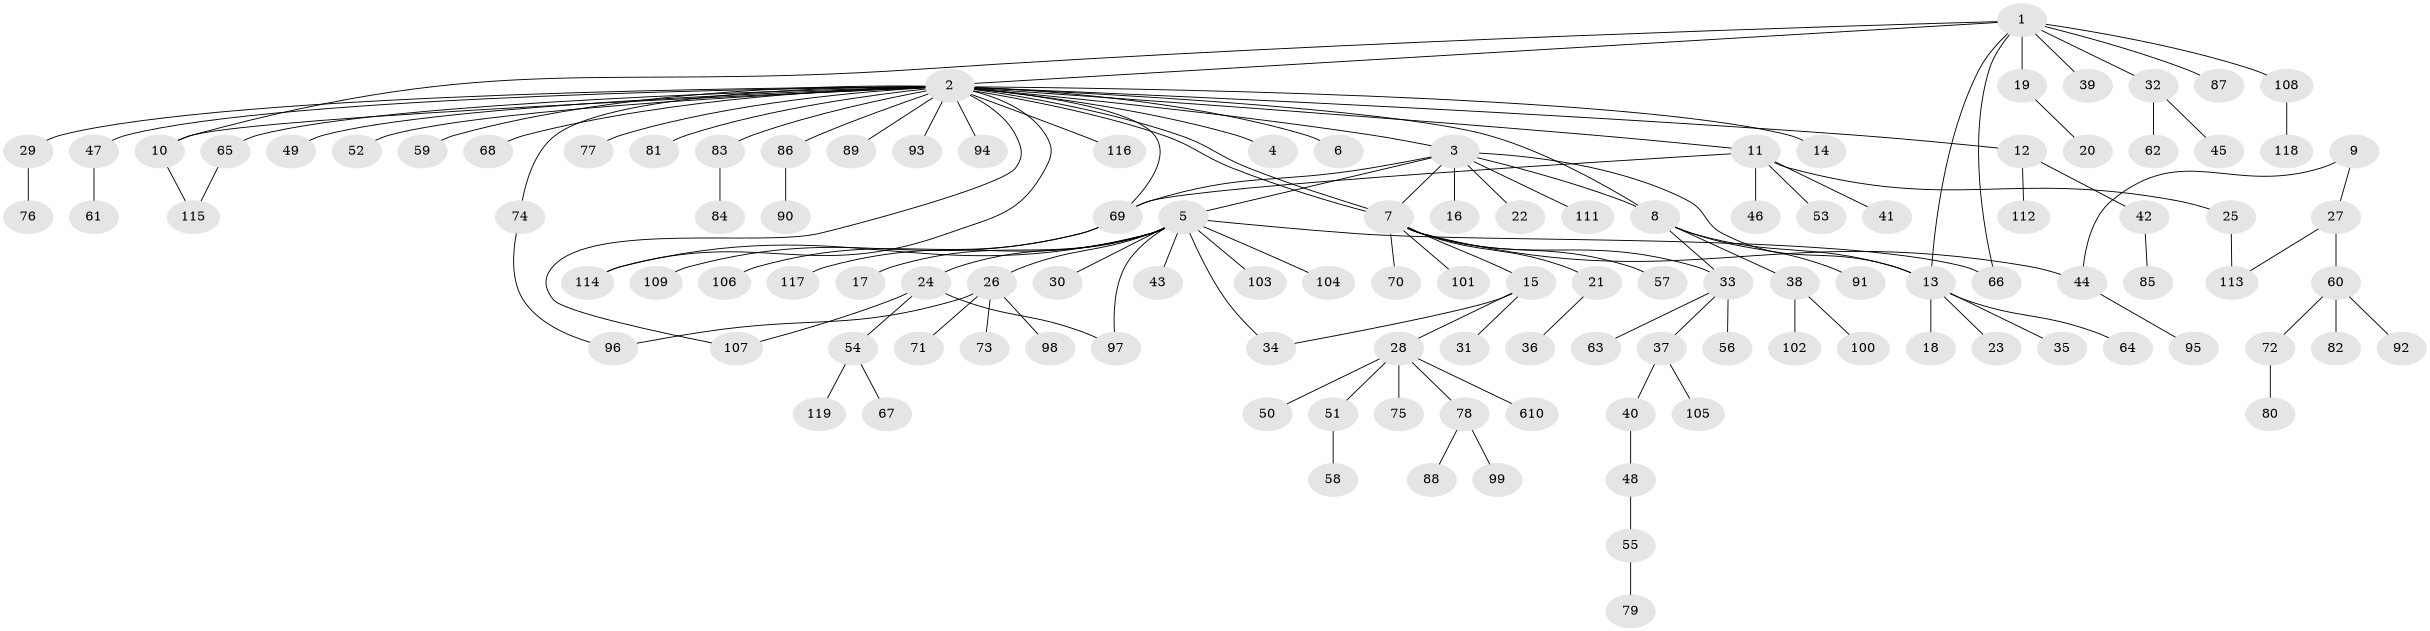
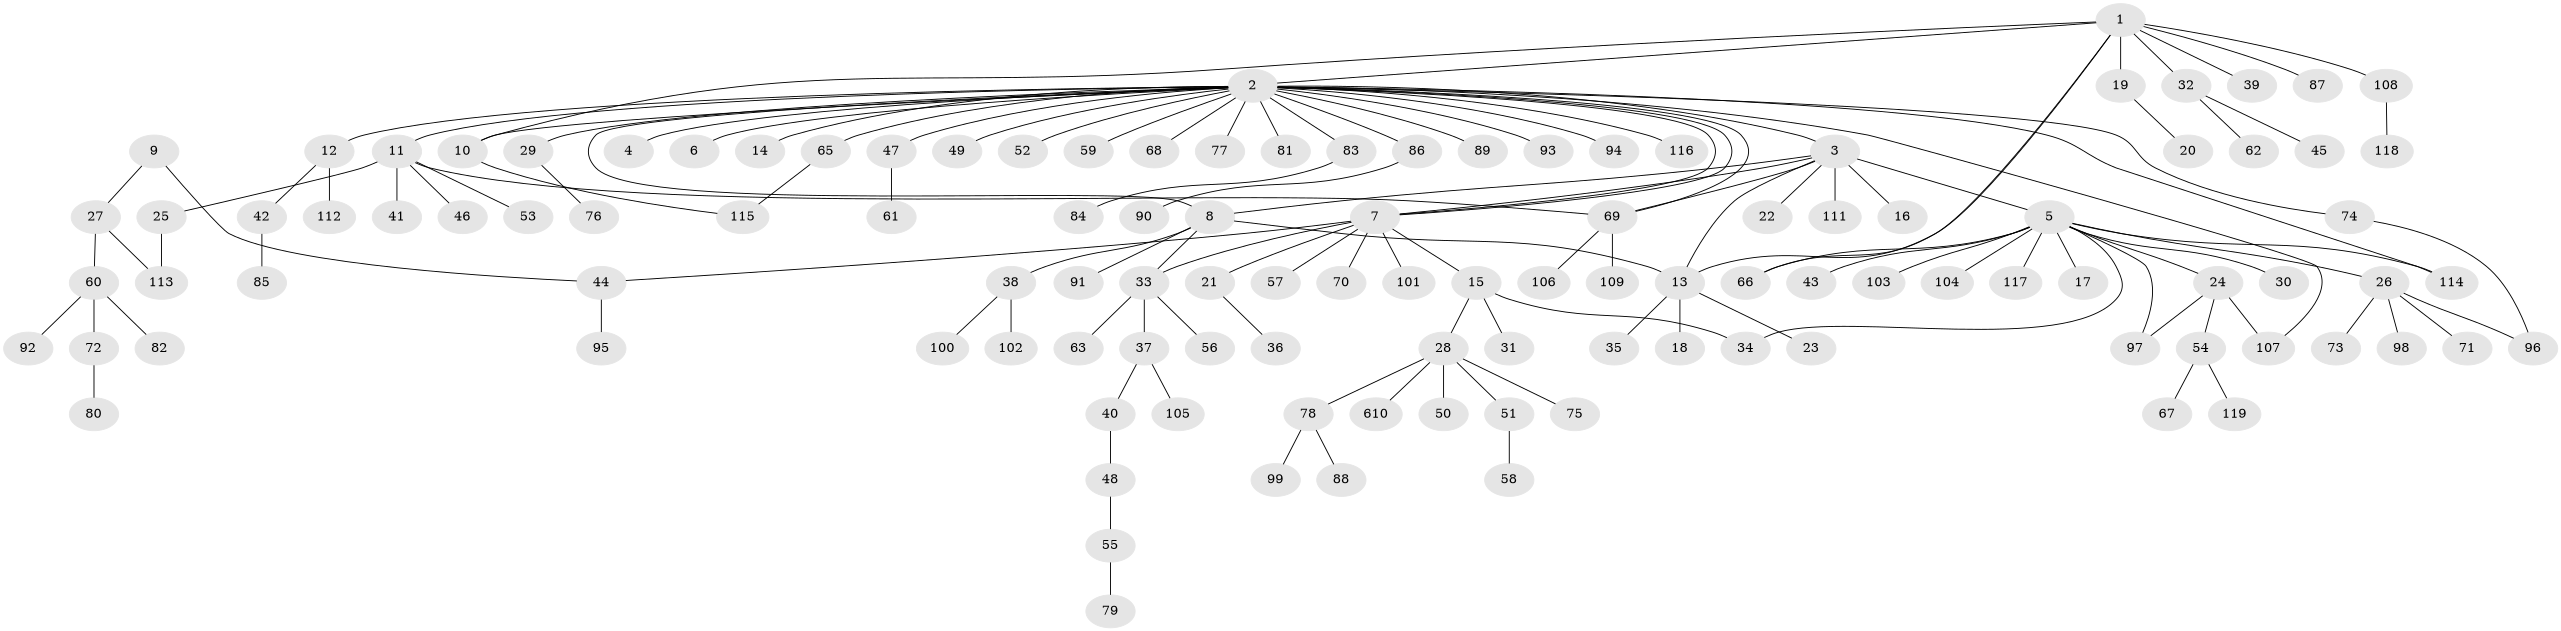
(2128, 349) -> none
